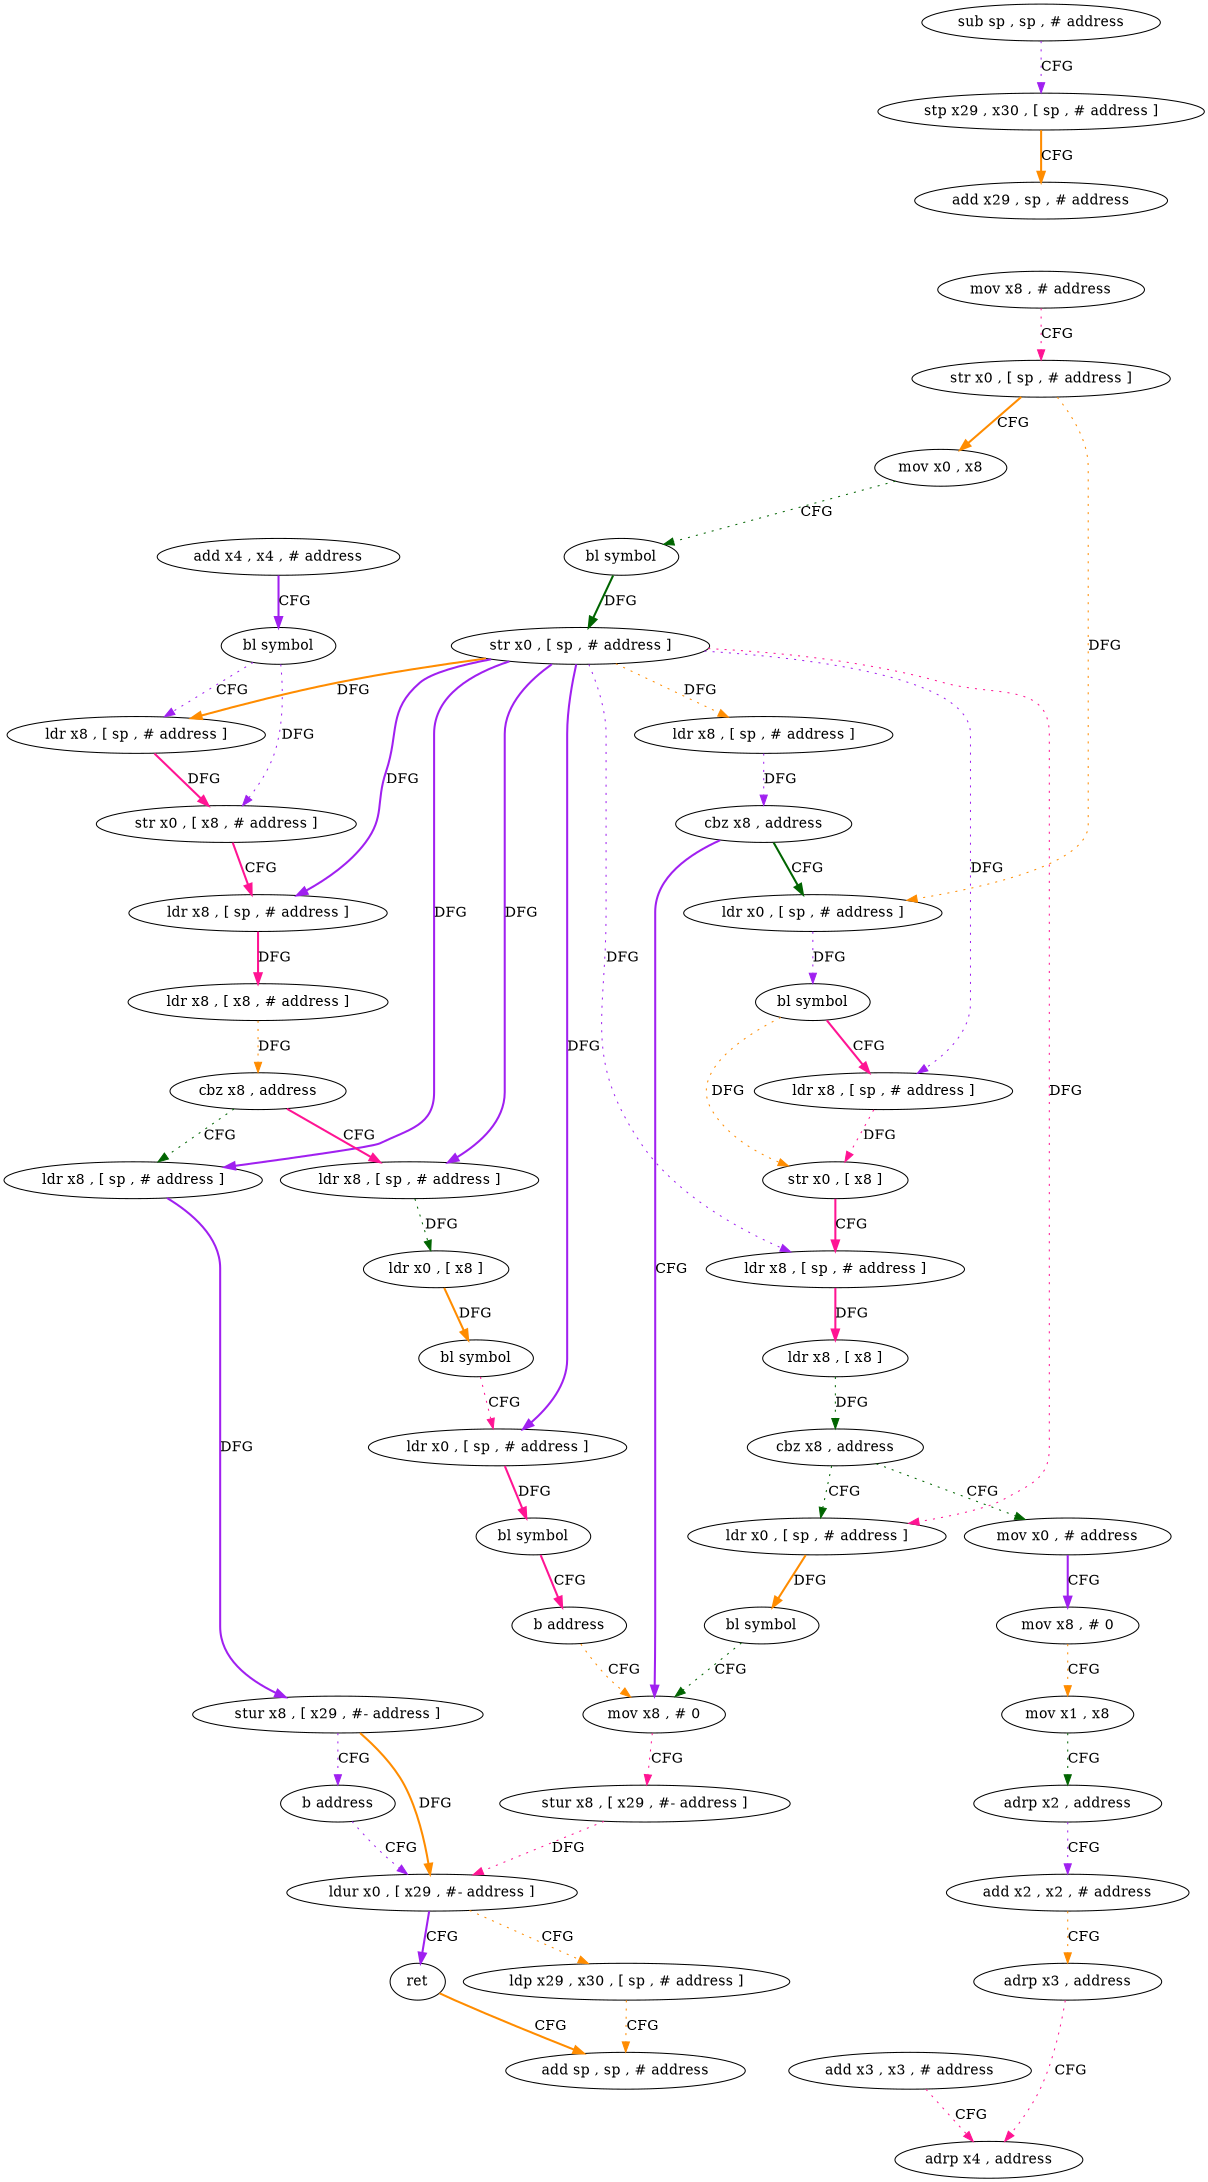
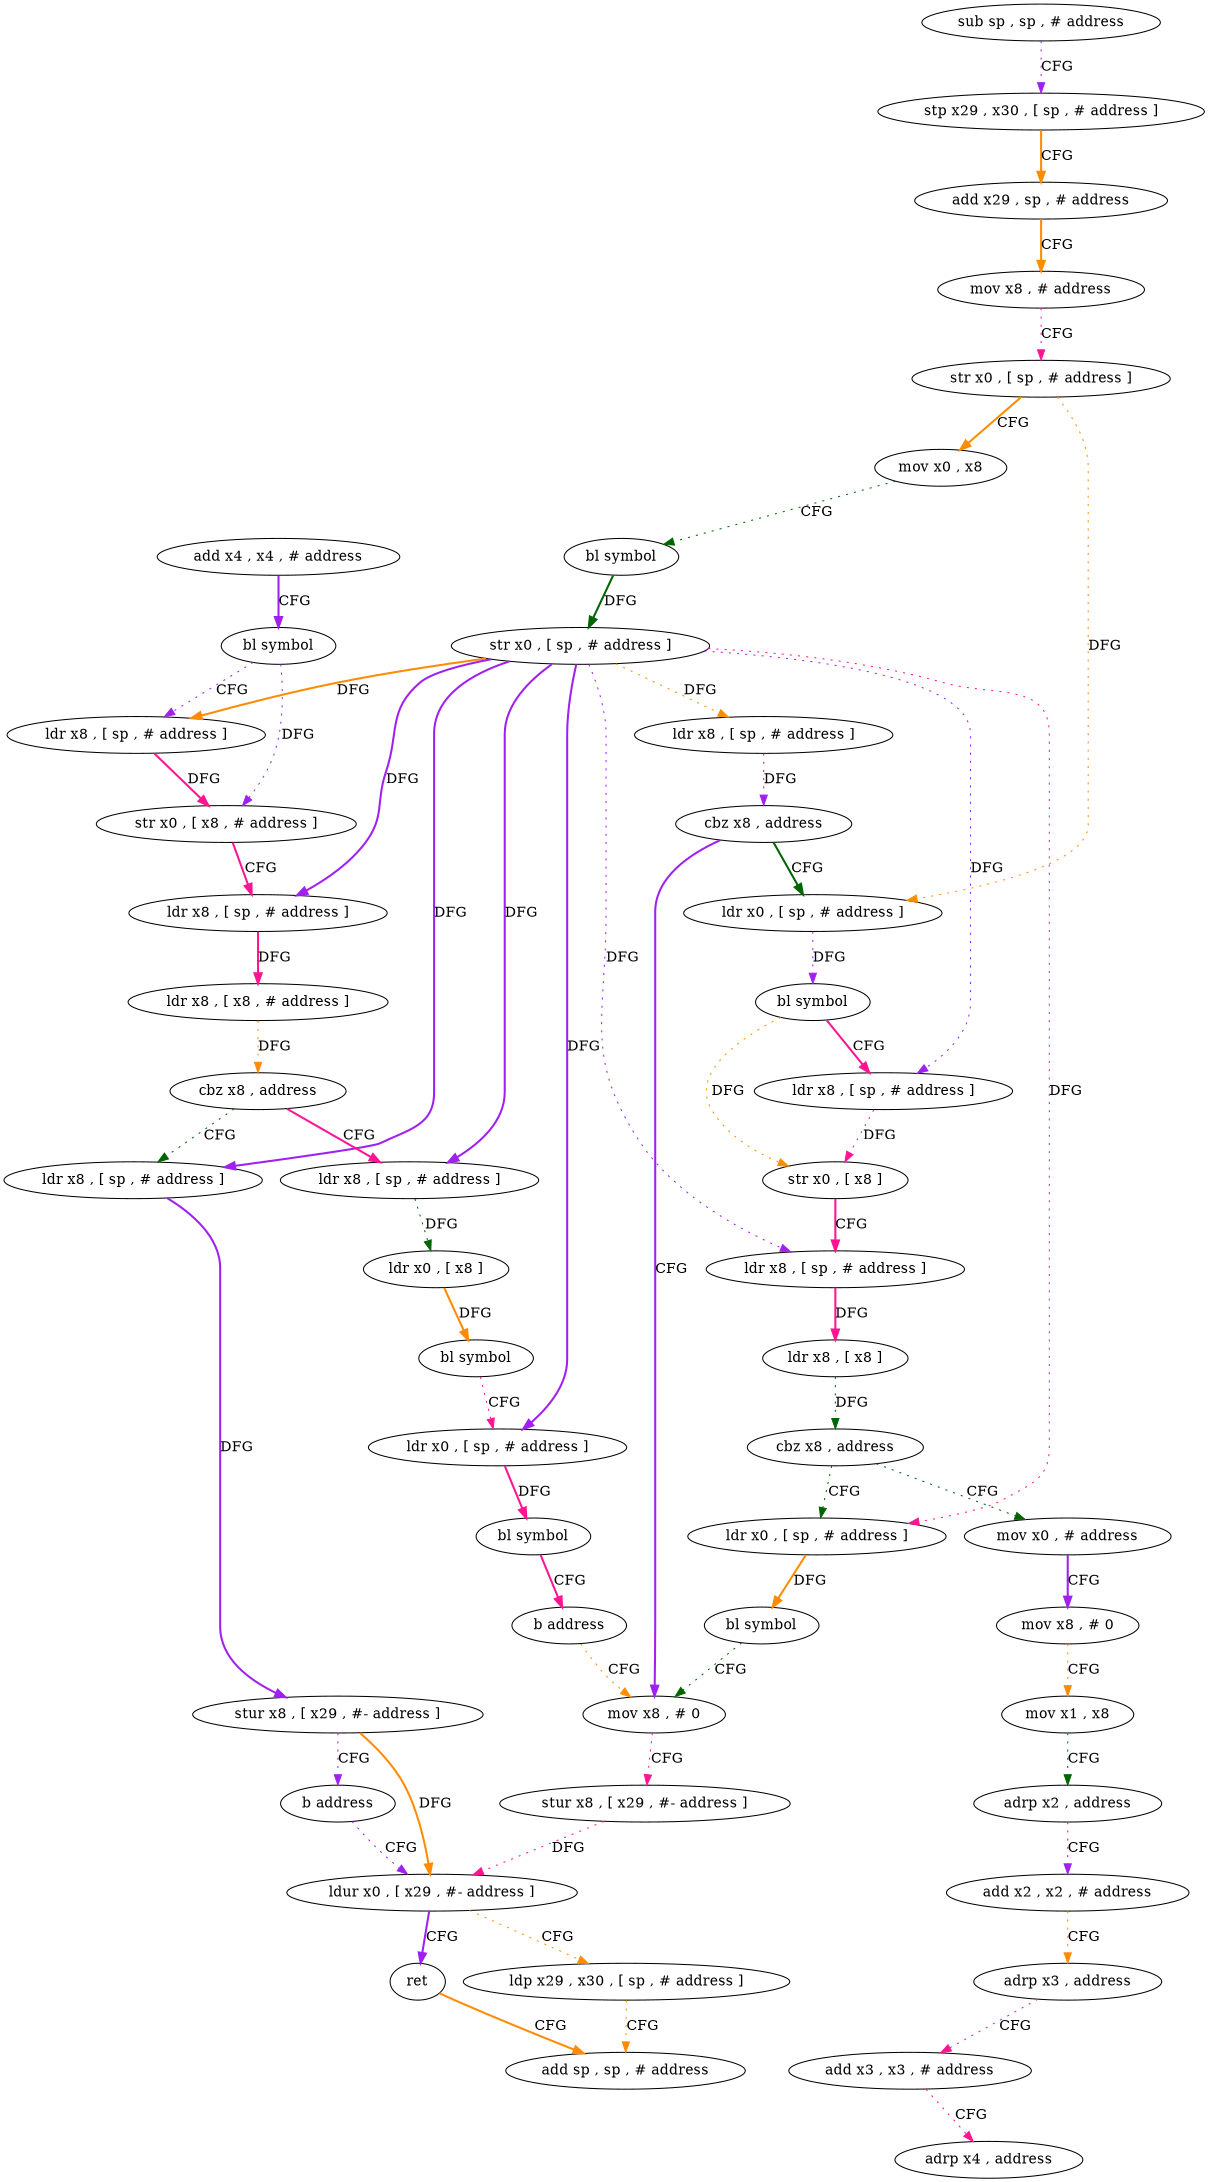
none -> (1041, 240)
(1048, 2071) -> (994, 2023)
